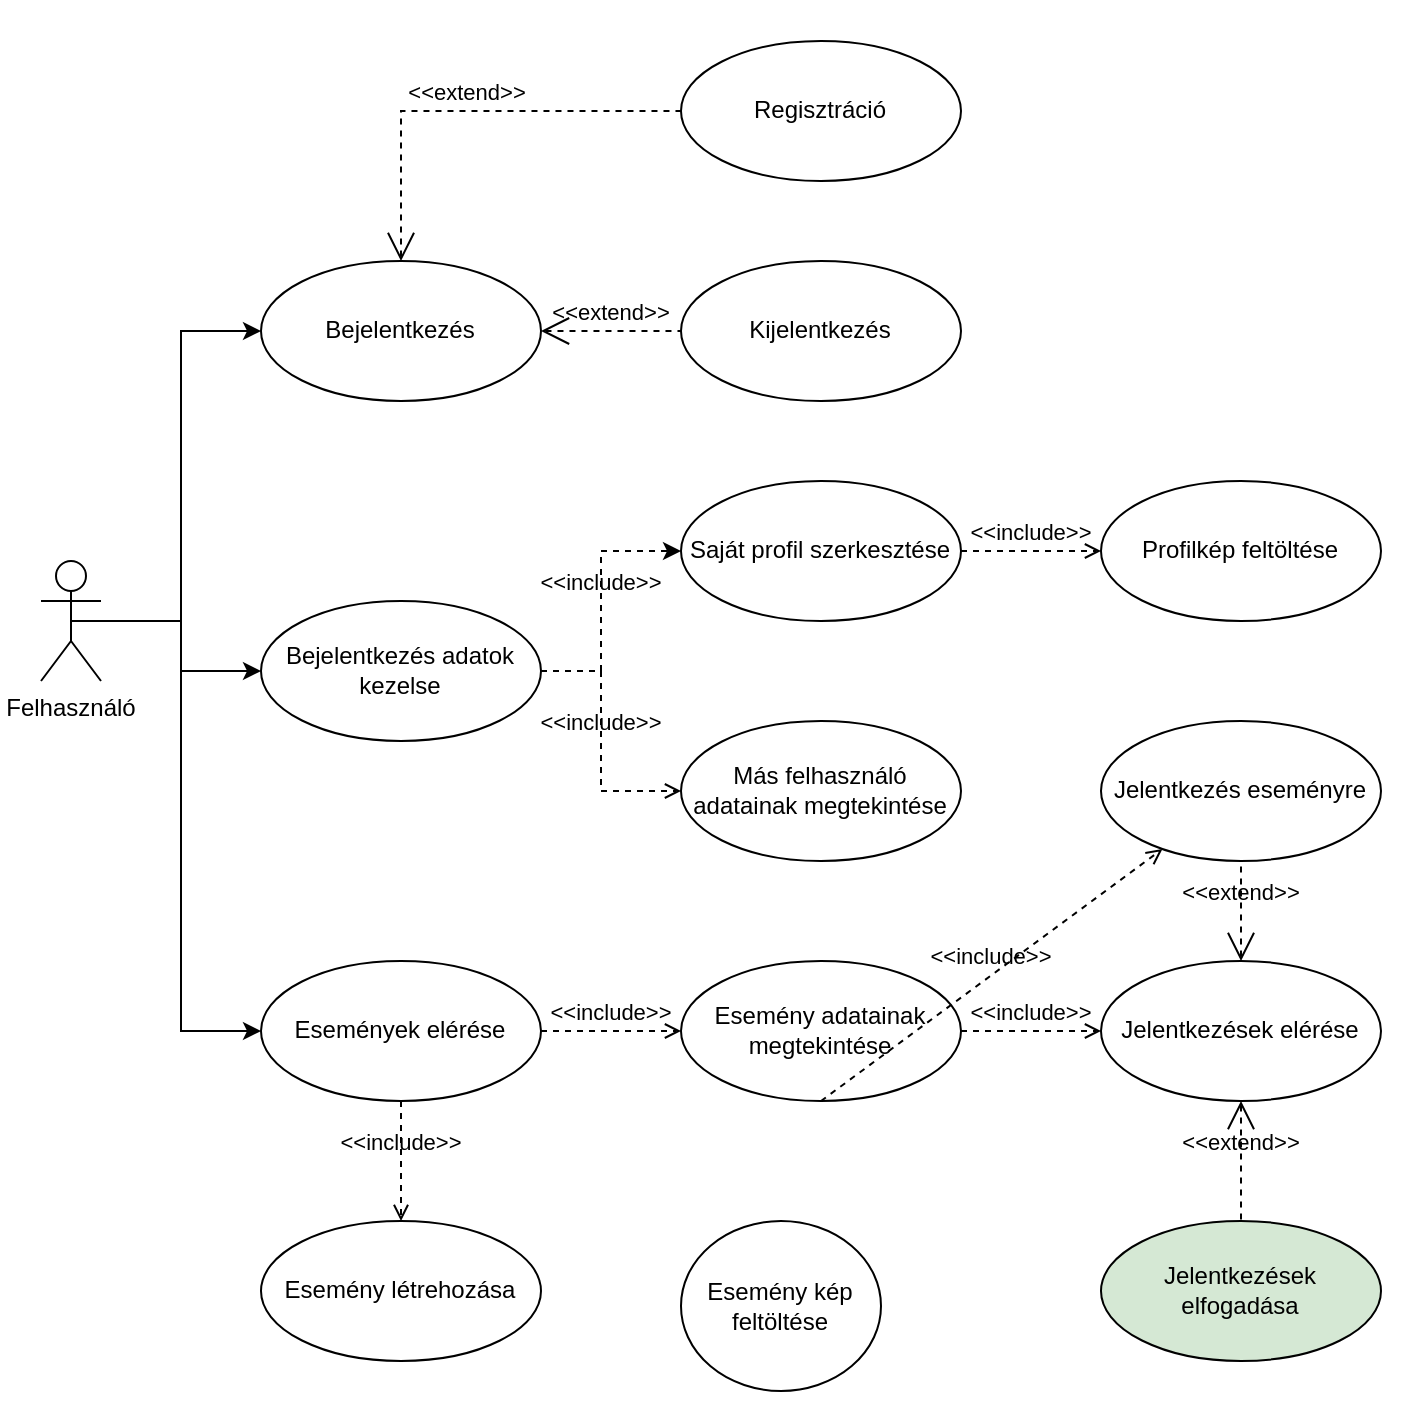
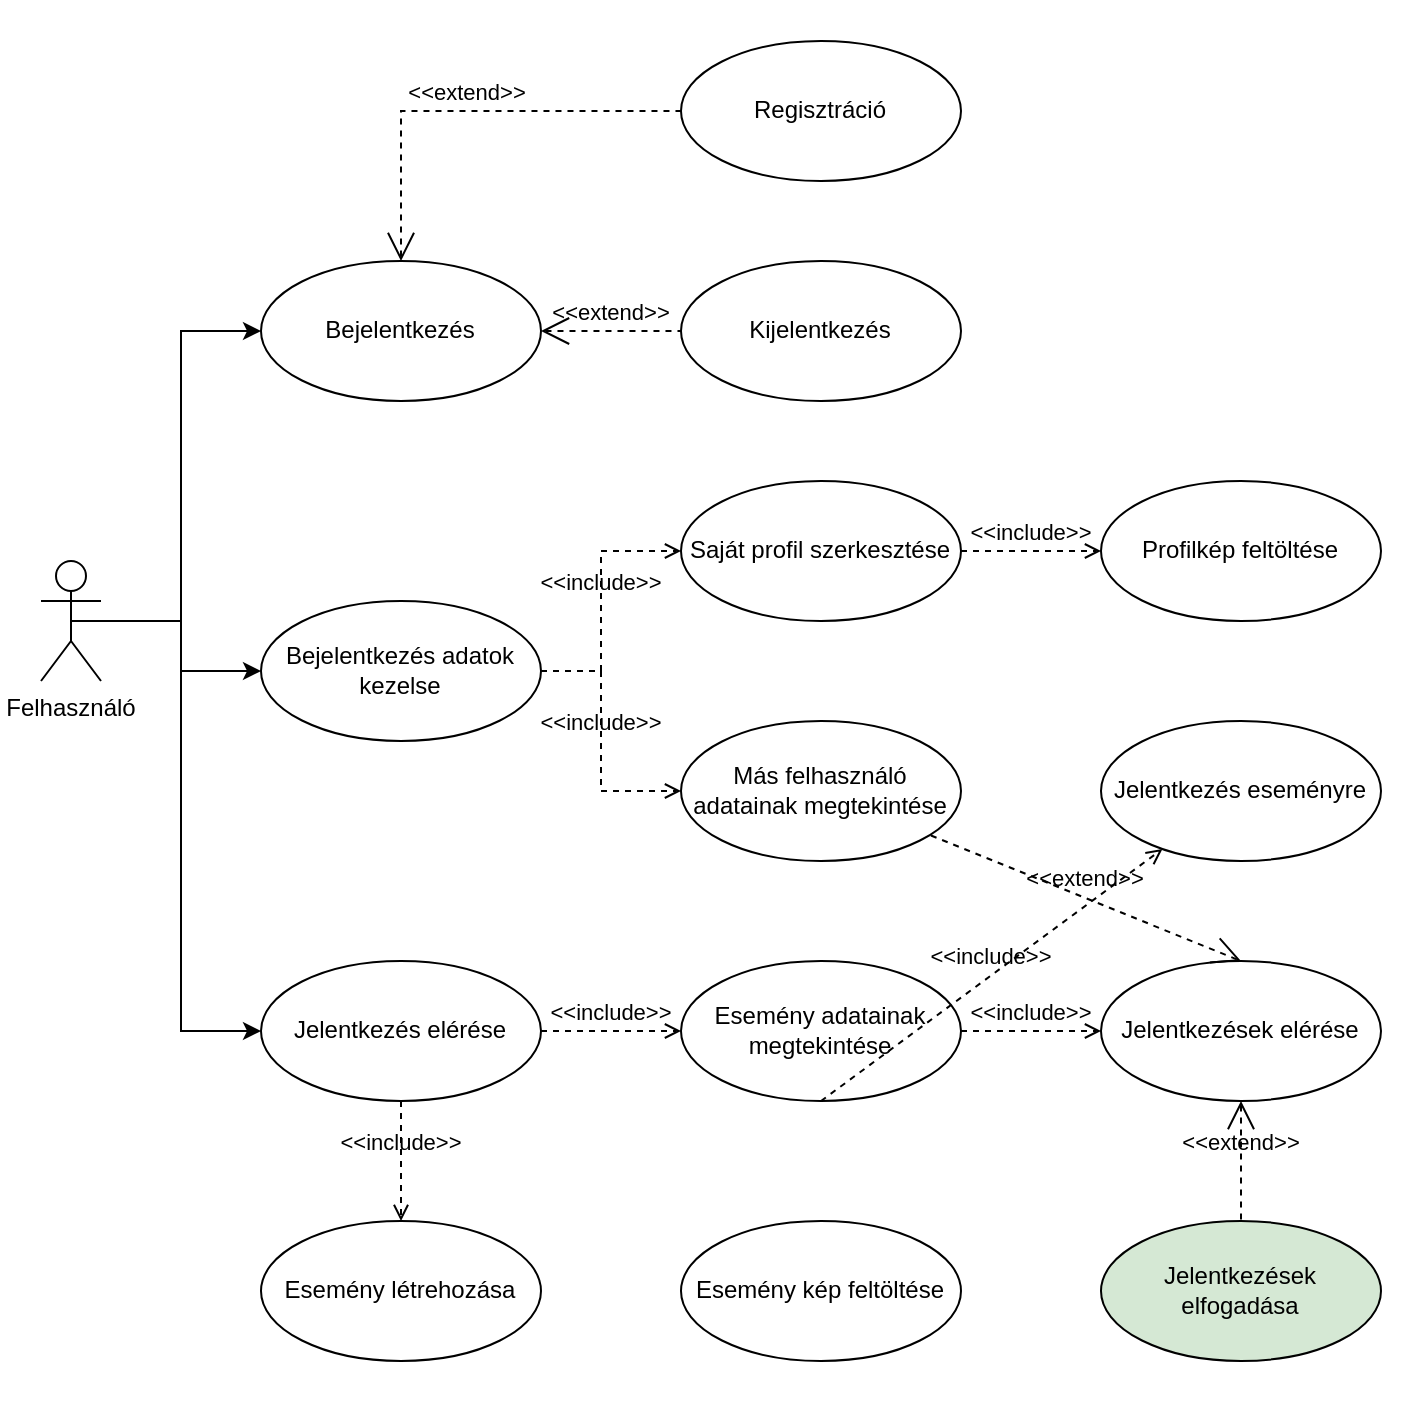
(666, 551) -> (668, 551)
(1241, 910) -> (1010, 867)
(401, 1031) -> (401, 1031)
(781, 1306) -> (821, 1291)
